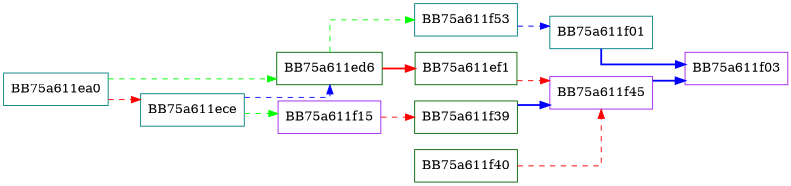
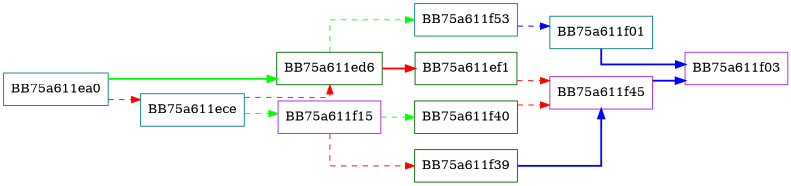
(188, 79) -> (188, 79)
(289, 97) -> (289, 97)
none -> (393, 117)
